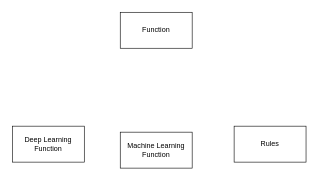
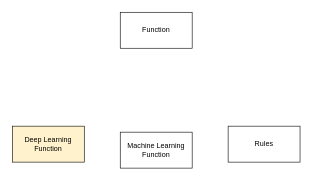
(48, 144) -> (48, 144)
(270, 144) -> (264, 144)
